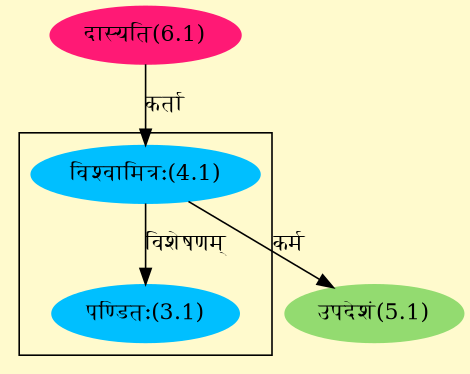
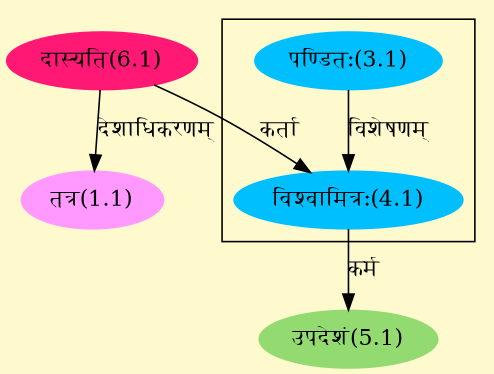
none -> (92, 200)
(146, 236) -> (348, 122)
